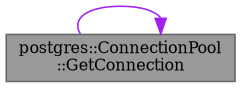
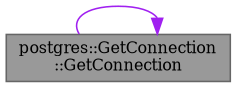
(121, 58) -> (118, 58)
